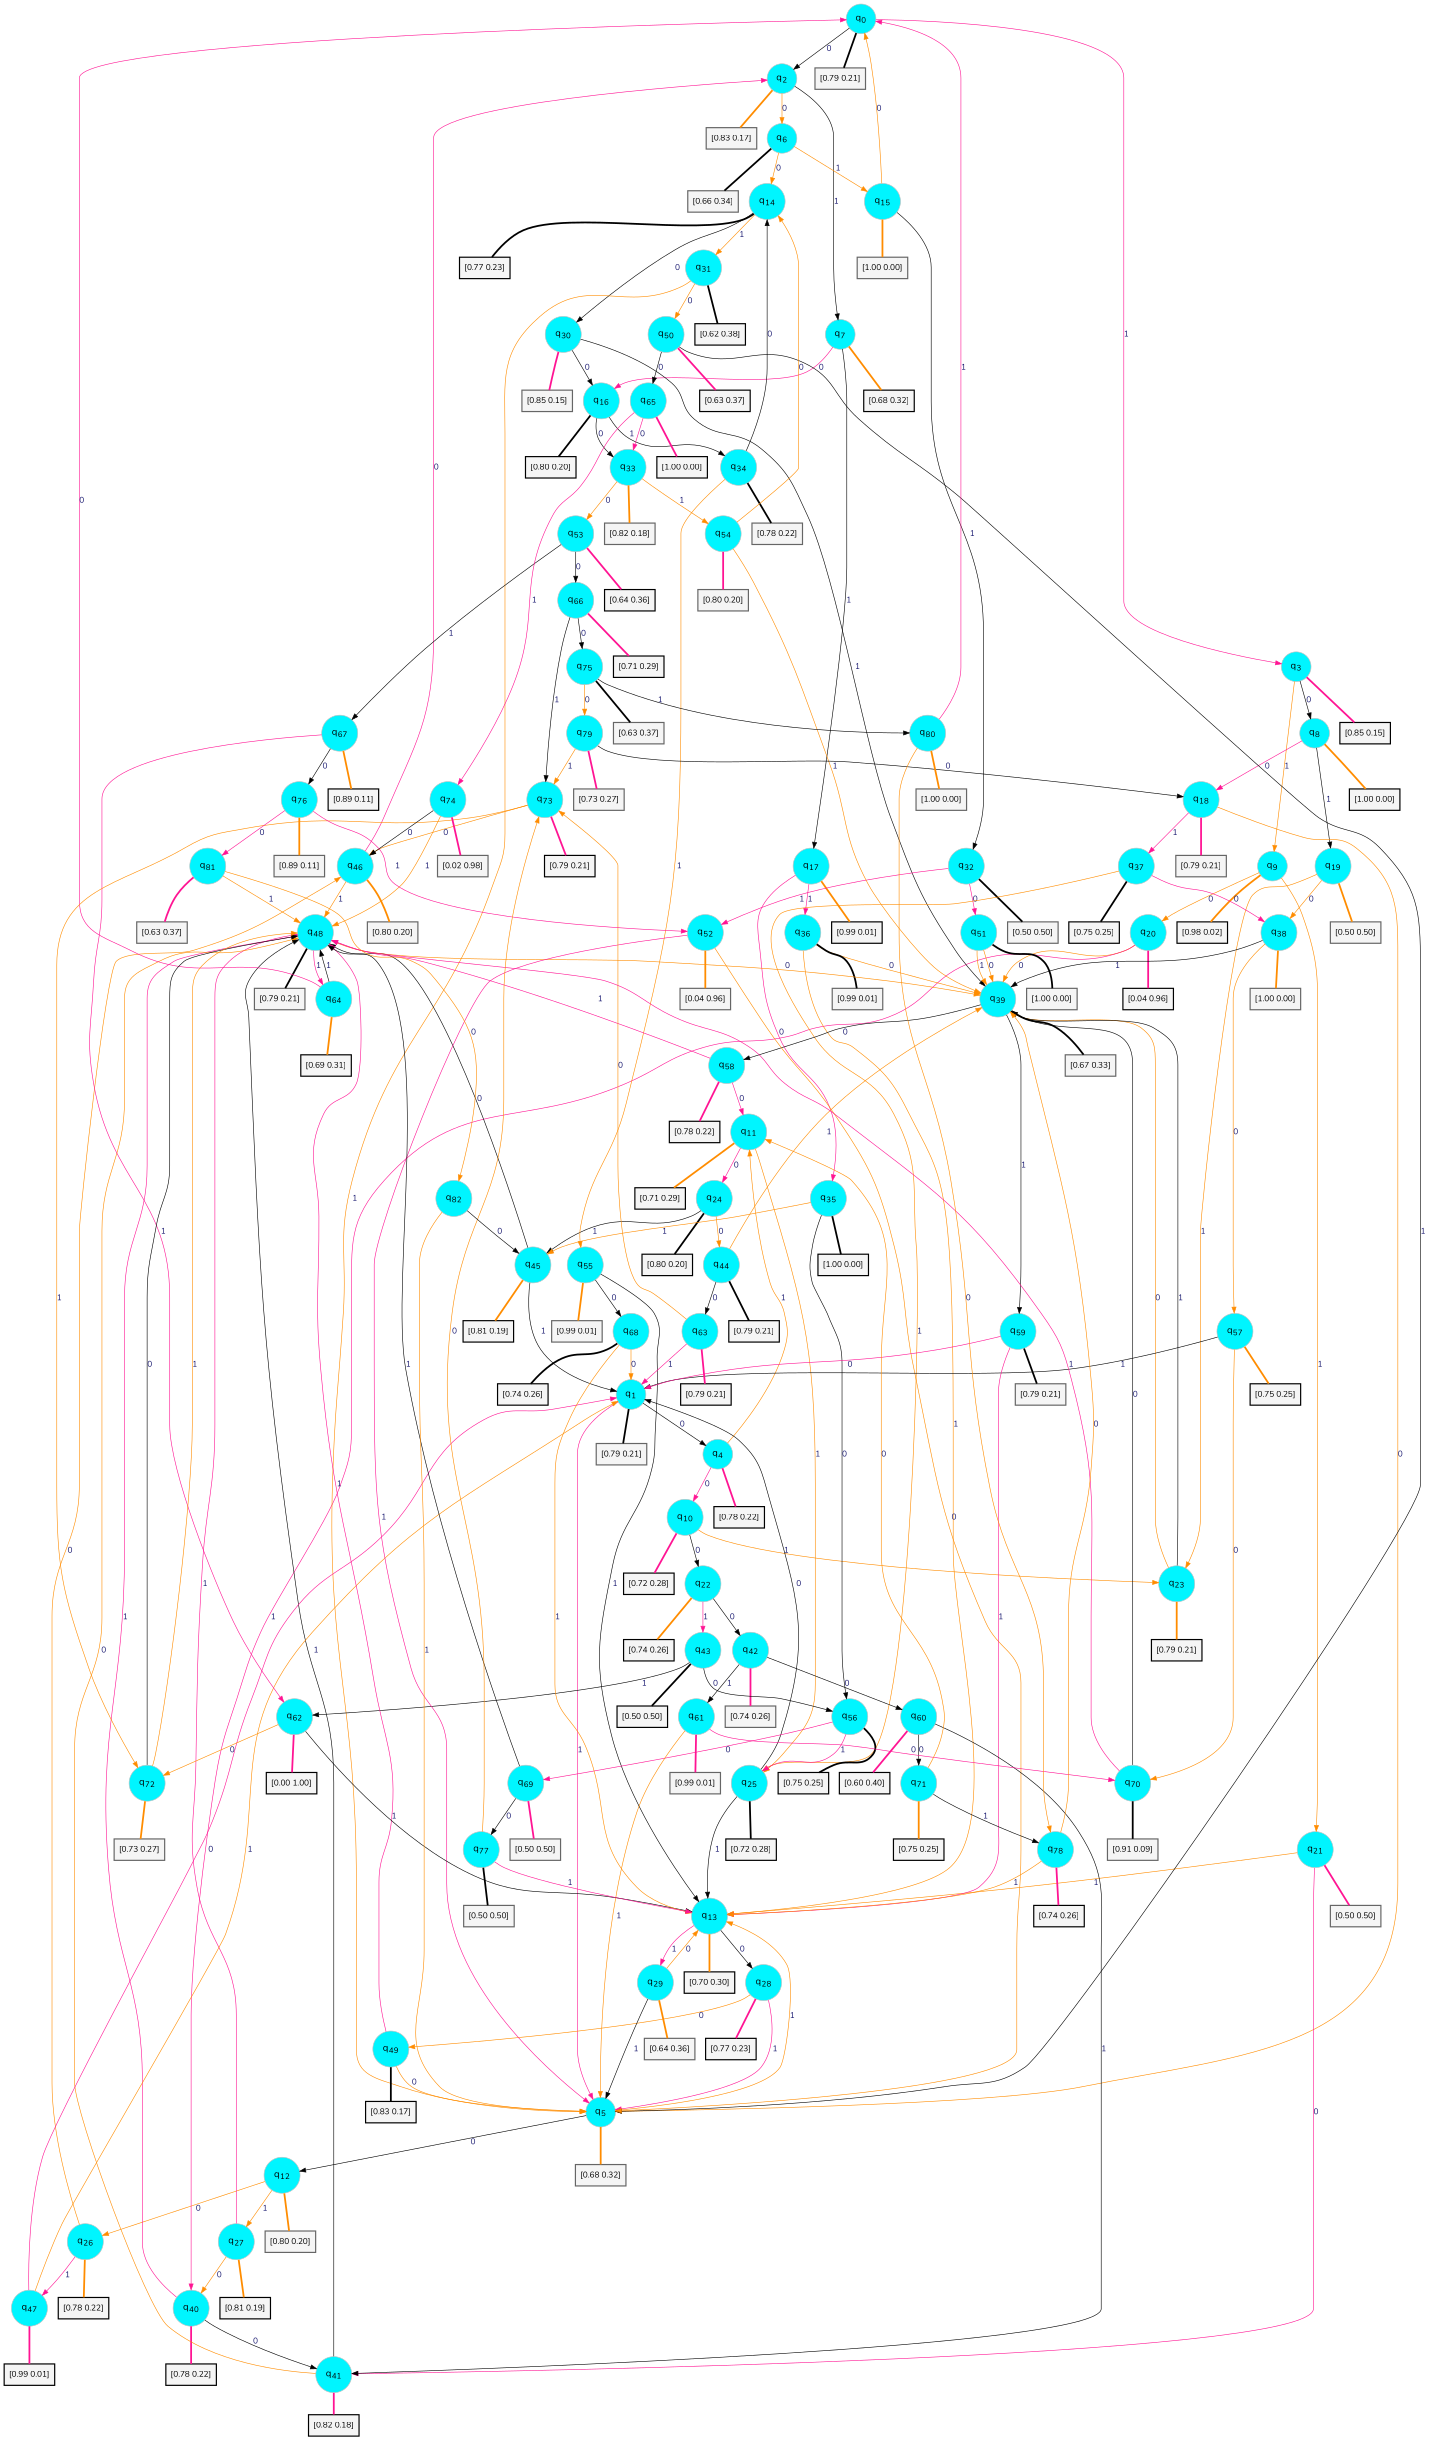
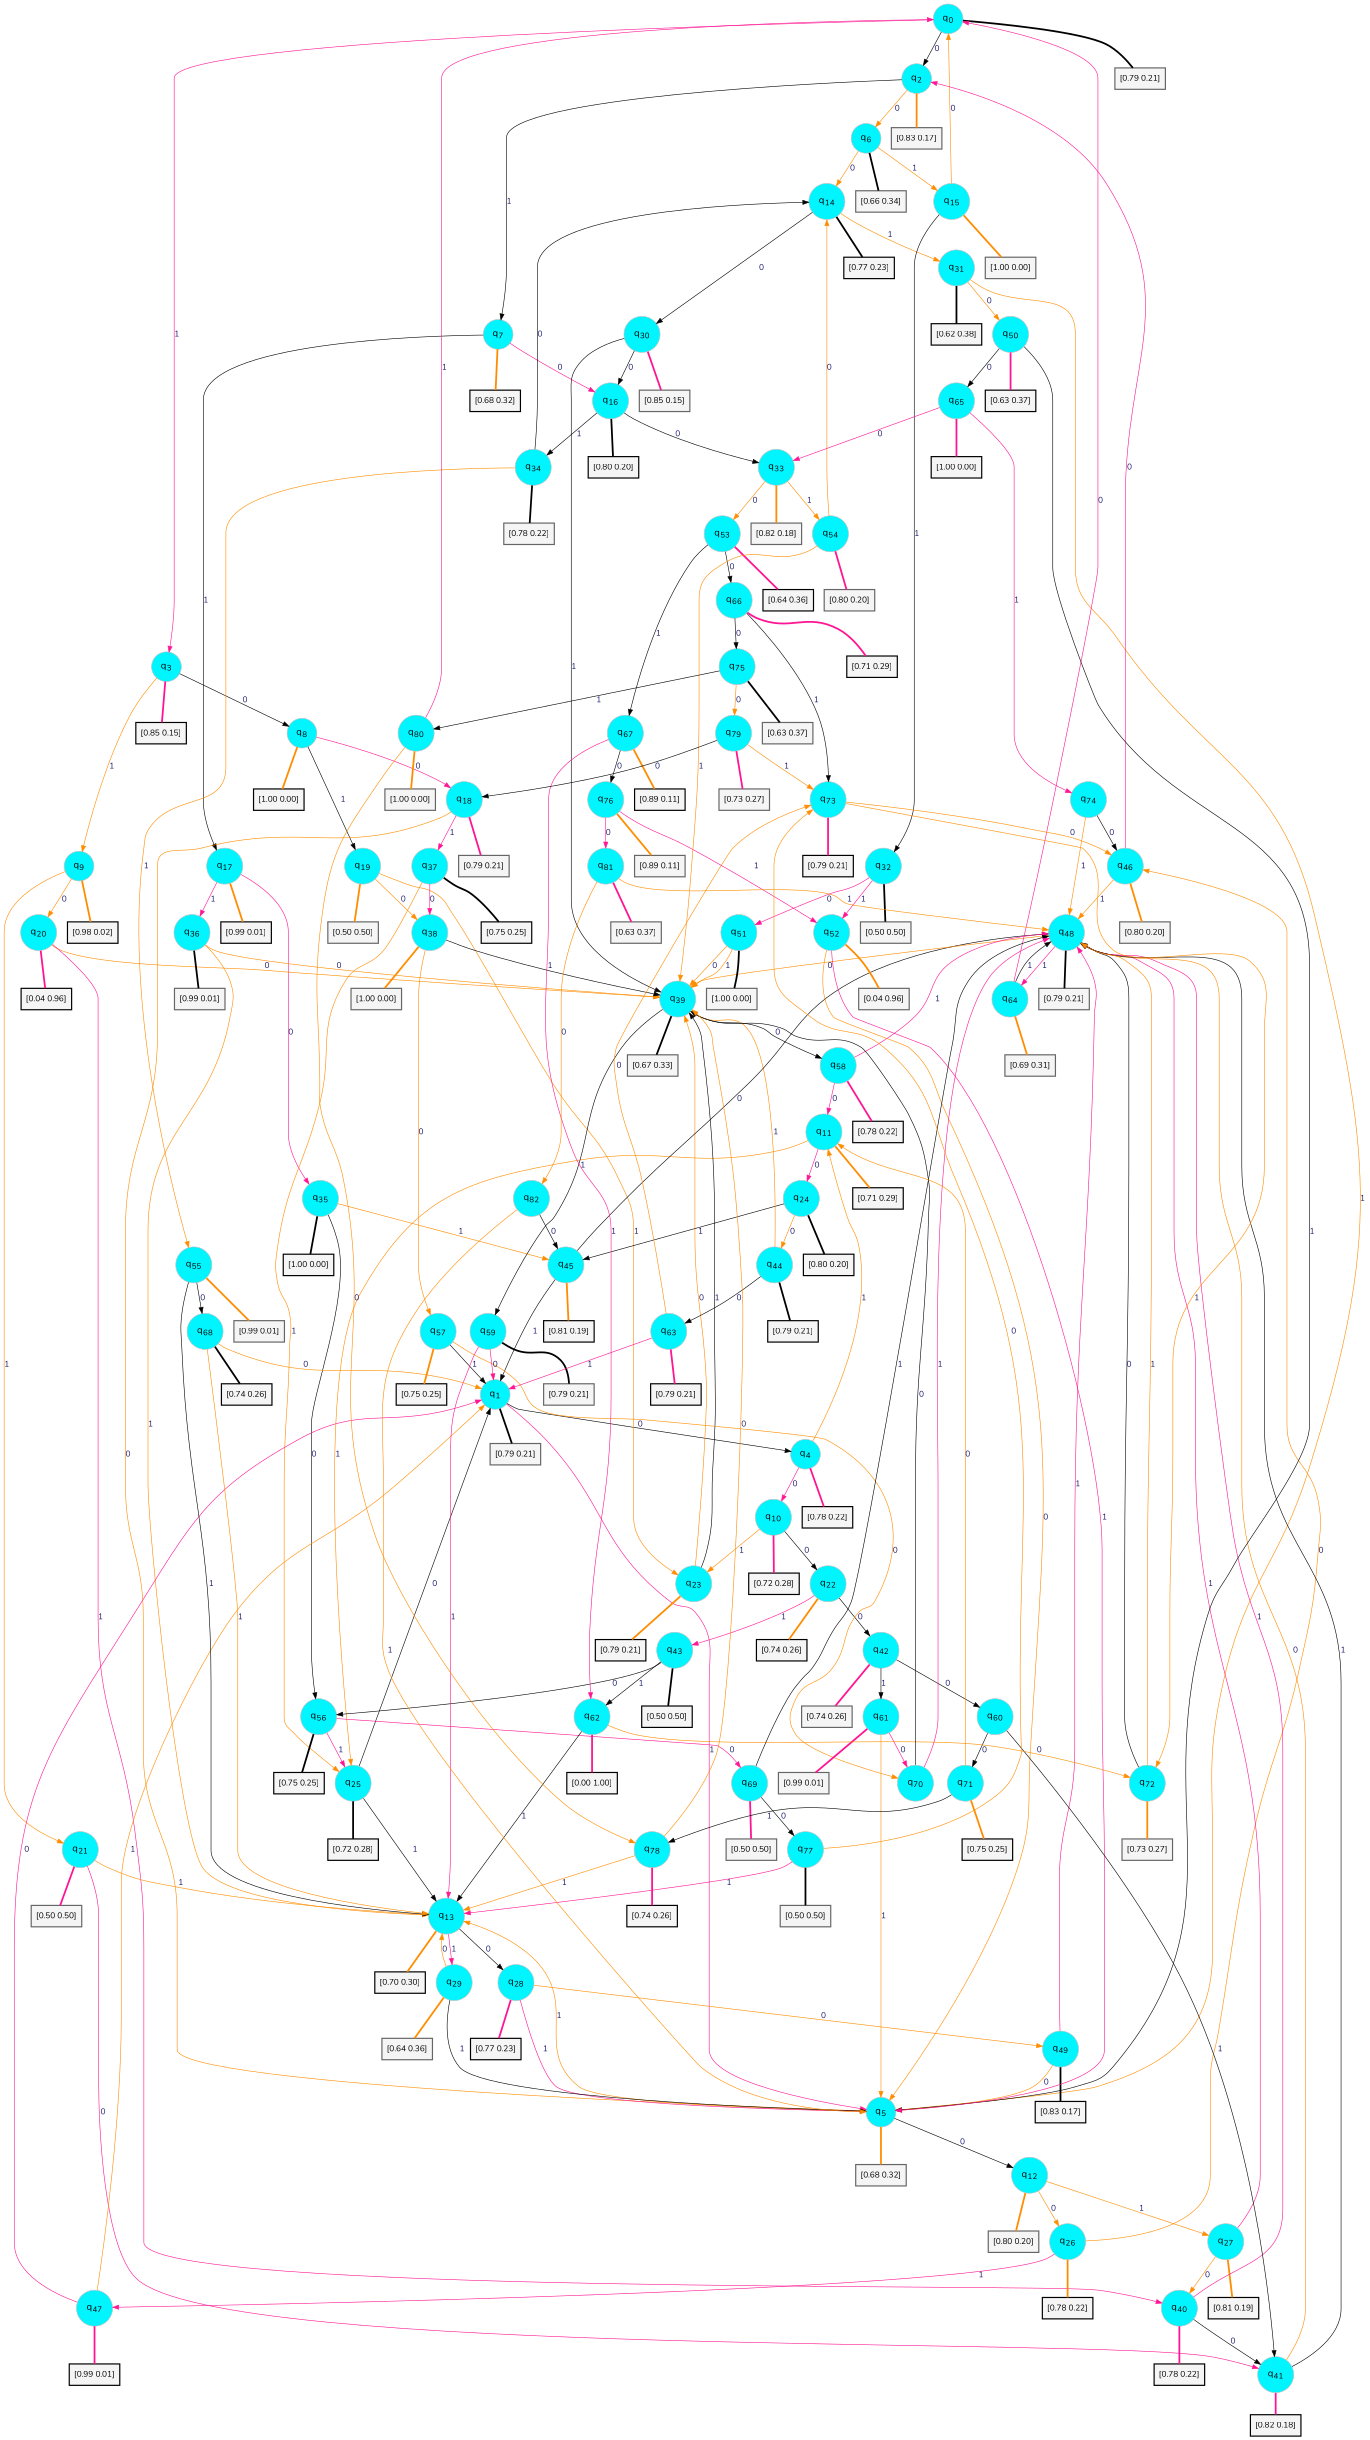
(463, 866) -> none
(326, 1065) -> (1030, 1065)
(865, 1783) -> none
(1133, 1850) -> none
